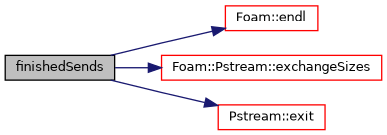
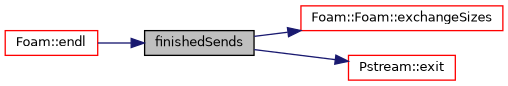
(162, 43) -> (115, 43)
(272, 68) -> (402, 18)
